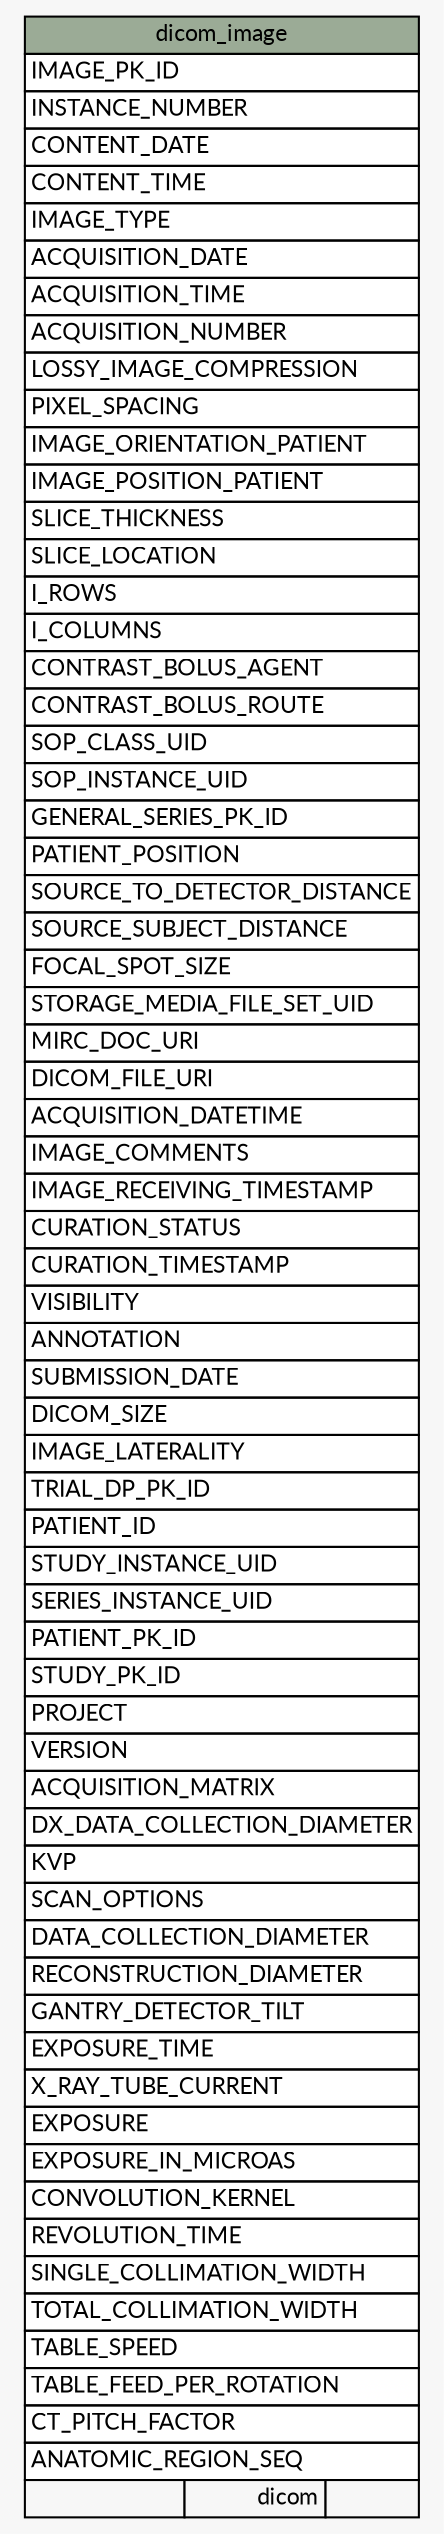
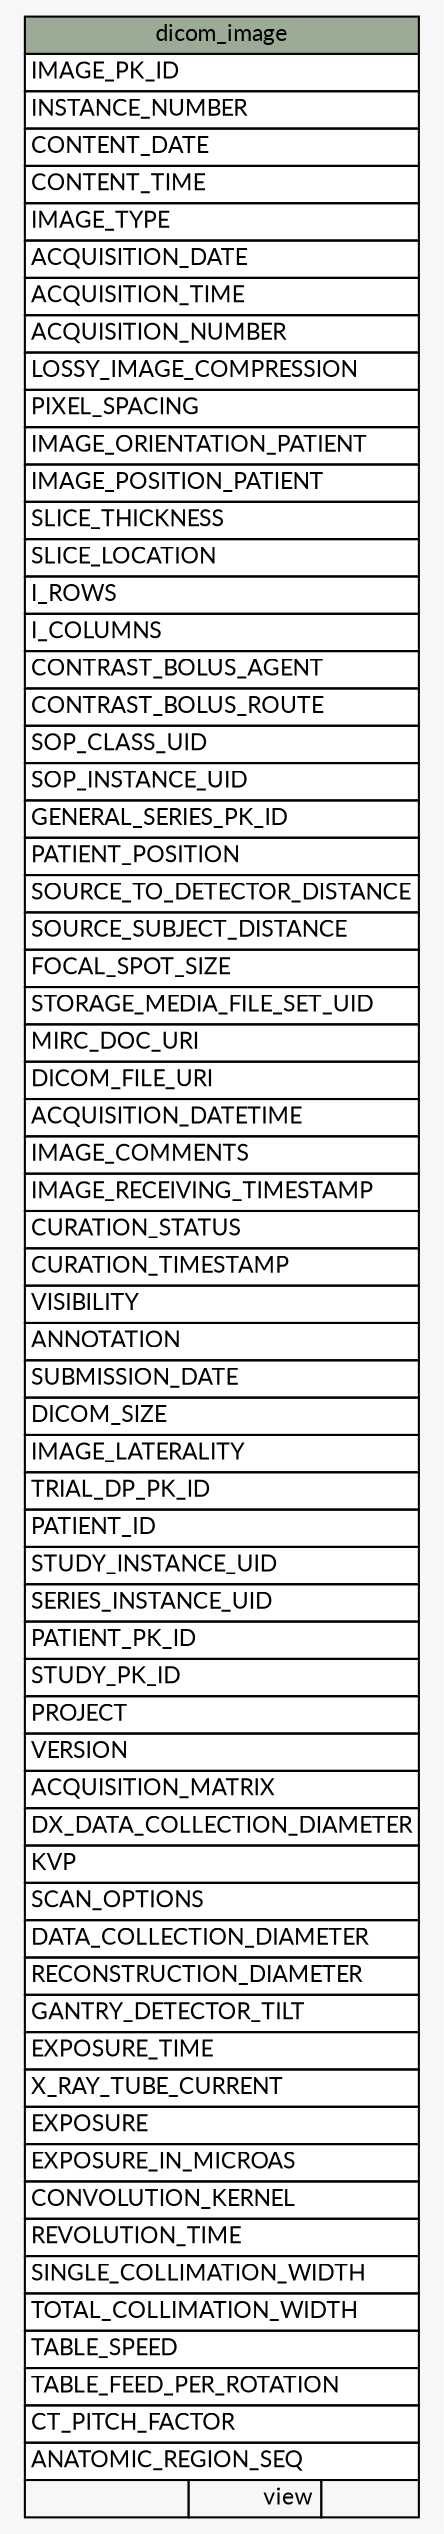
(288, 2498) -> (289, 2498)
